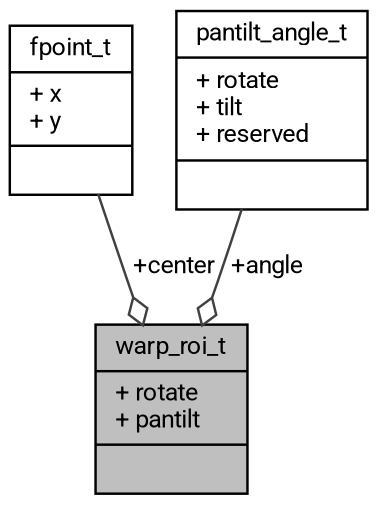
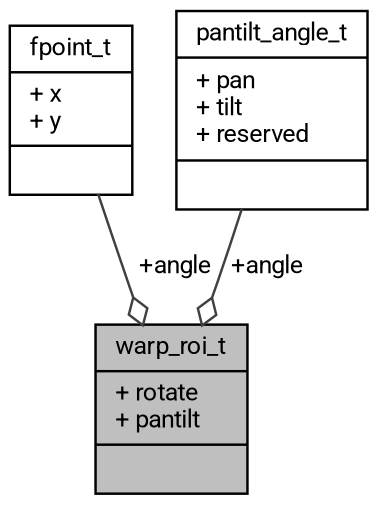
(238, 81) -> (227, 81)
(173, 267) -> (173, 267)
